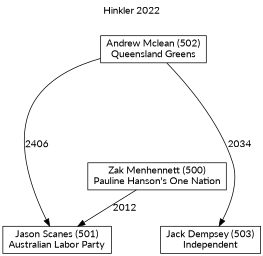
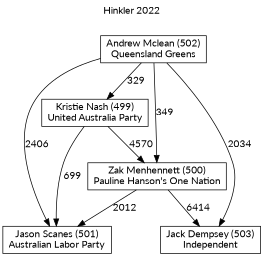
none -> (155, 109)
none -> (95, 113)
none -> (181, 205)
